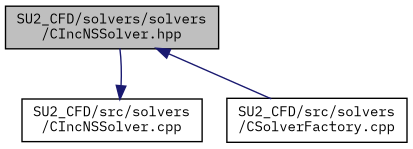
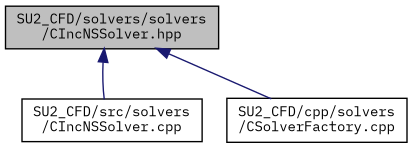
(121, 67) -> (103, 81)
(317, 120) -> (317, 120)
